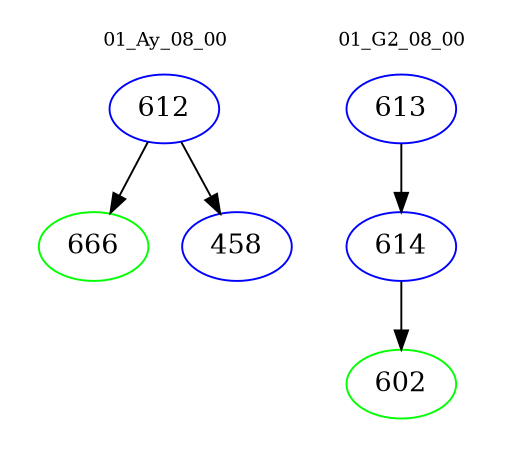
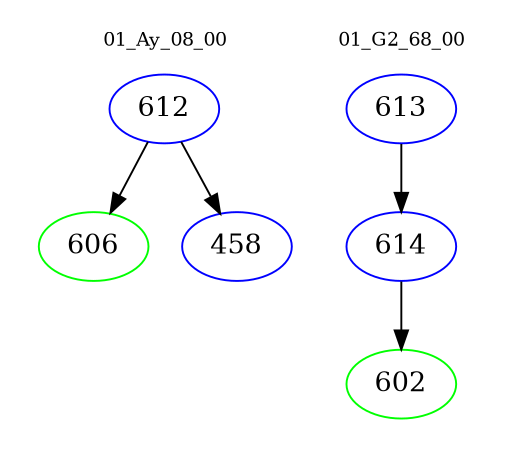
(402, 41) -> (402, 41)
(94, 247) -> (94, 247)
